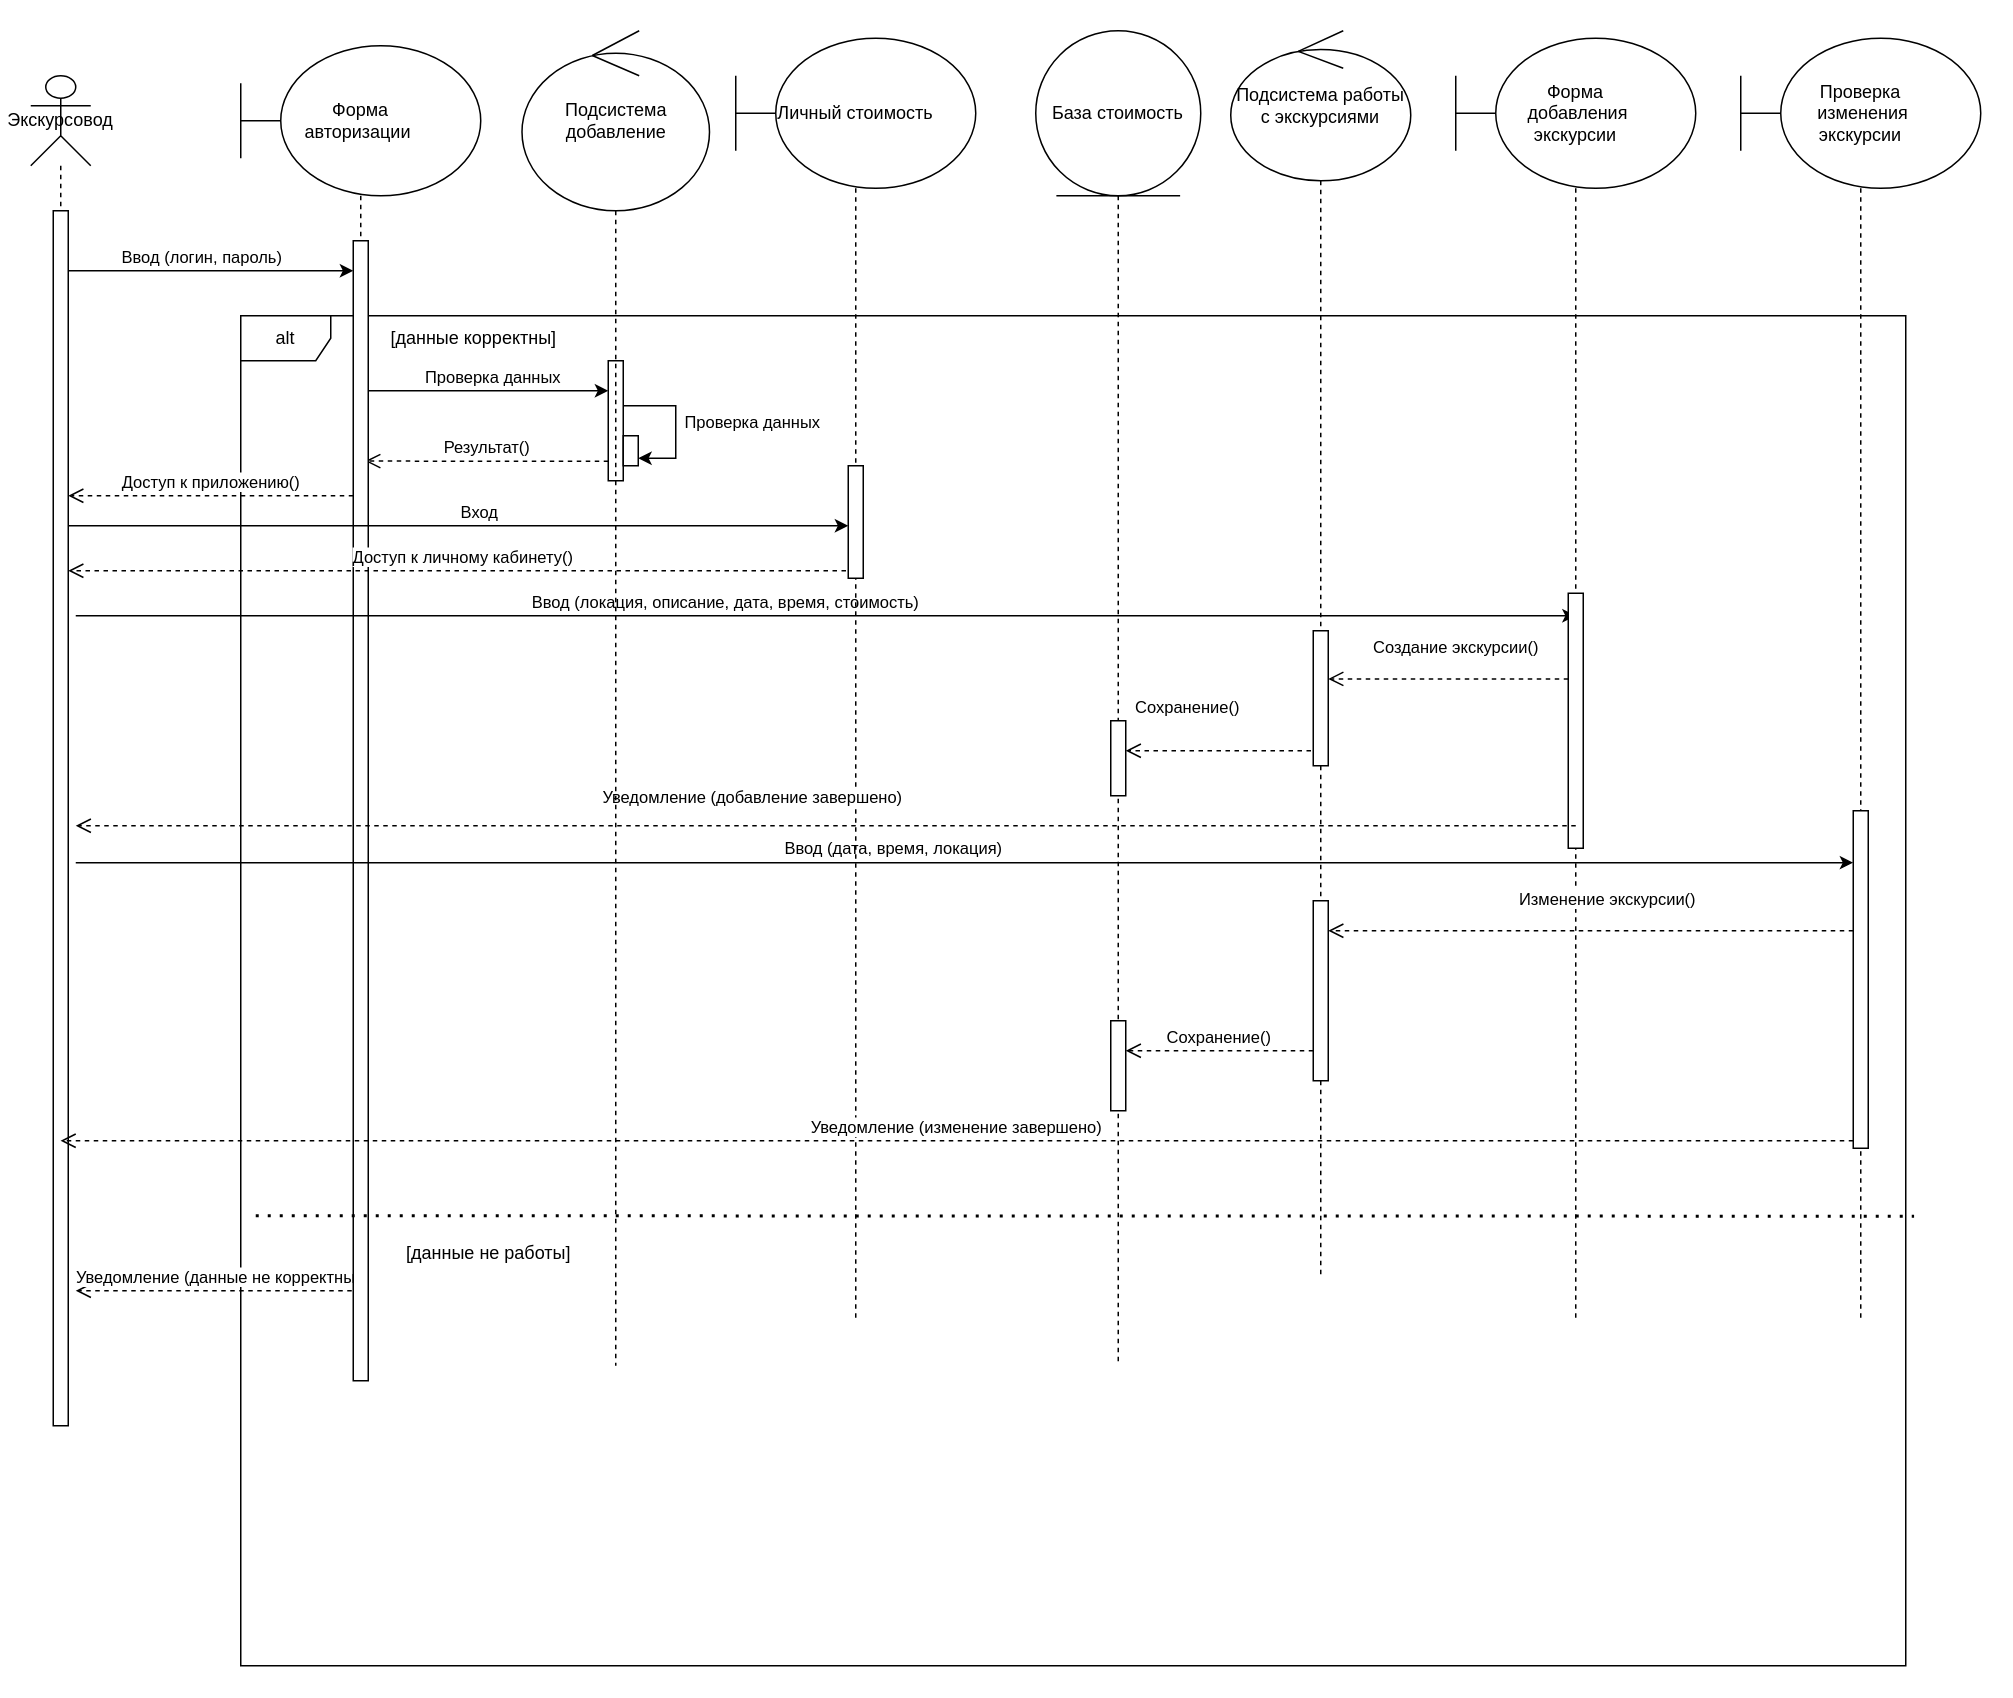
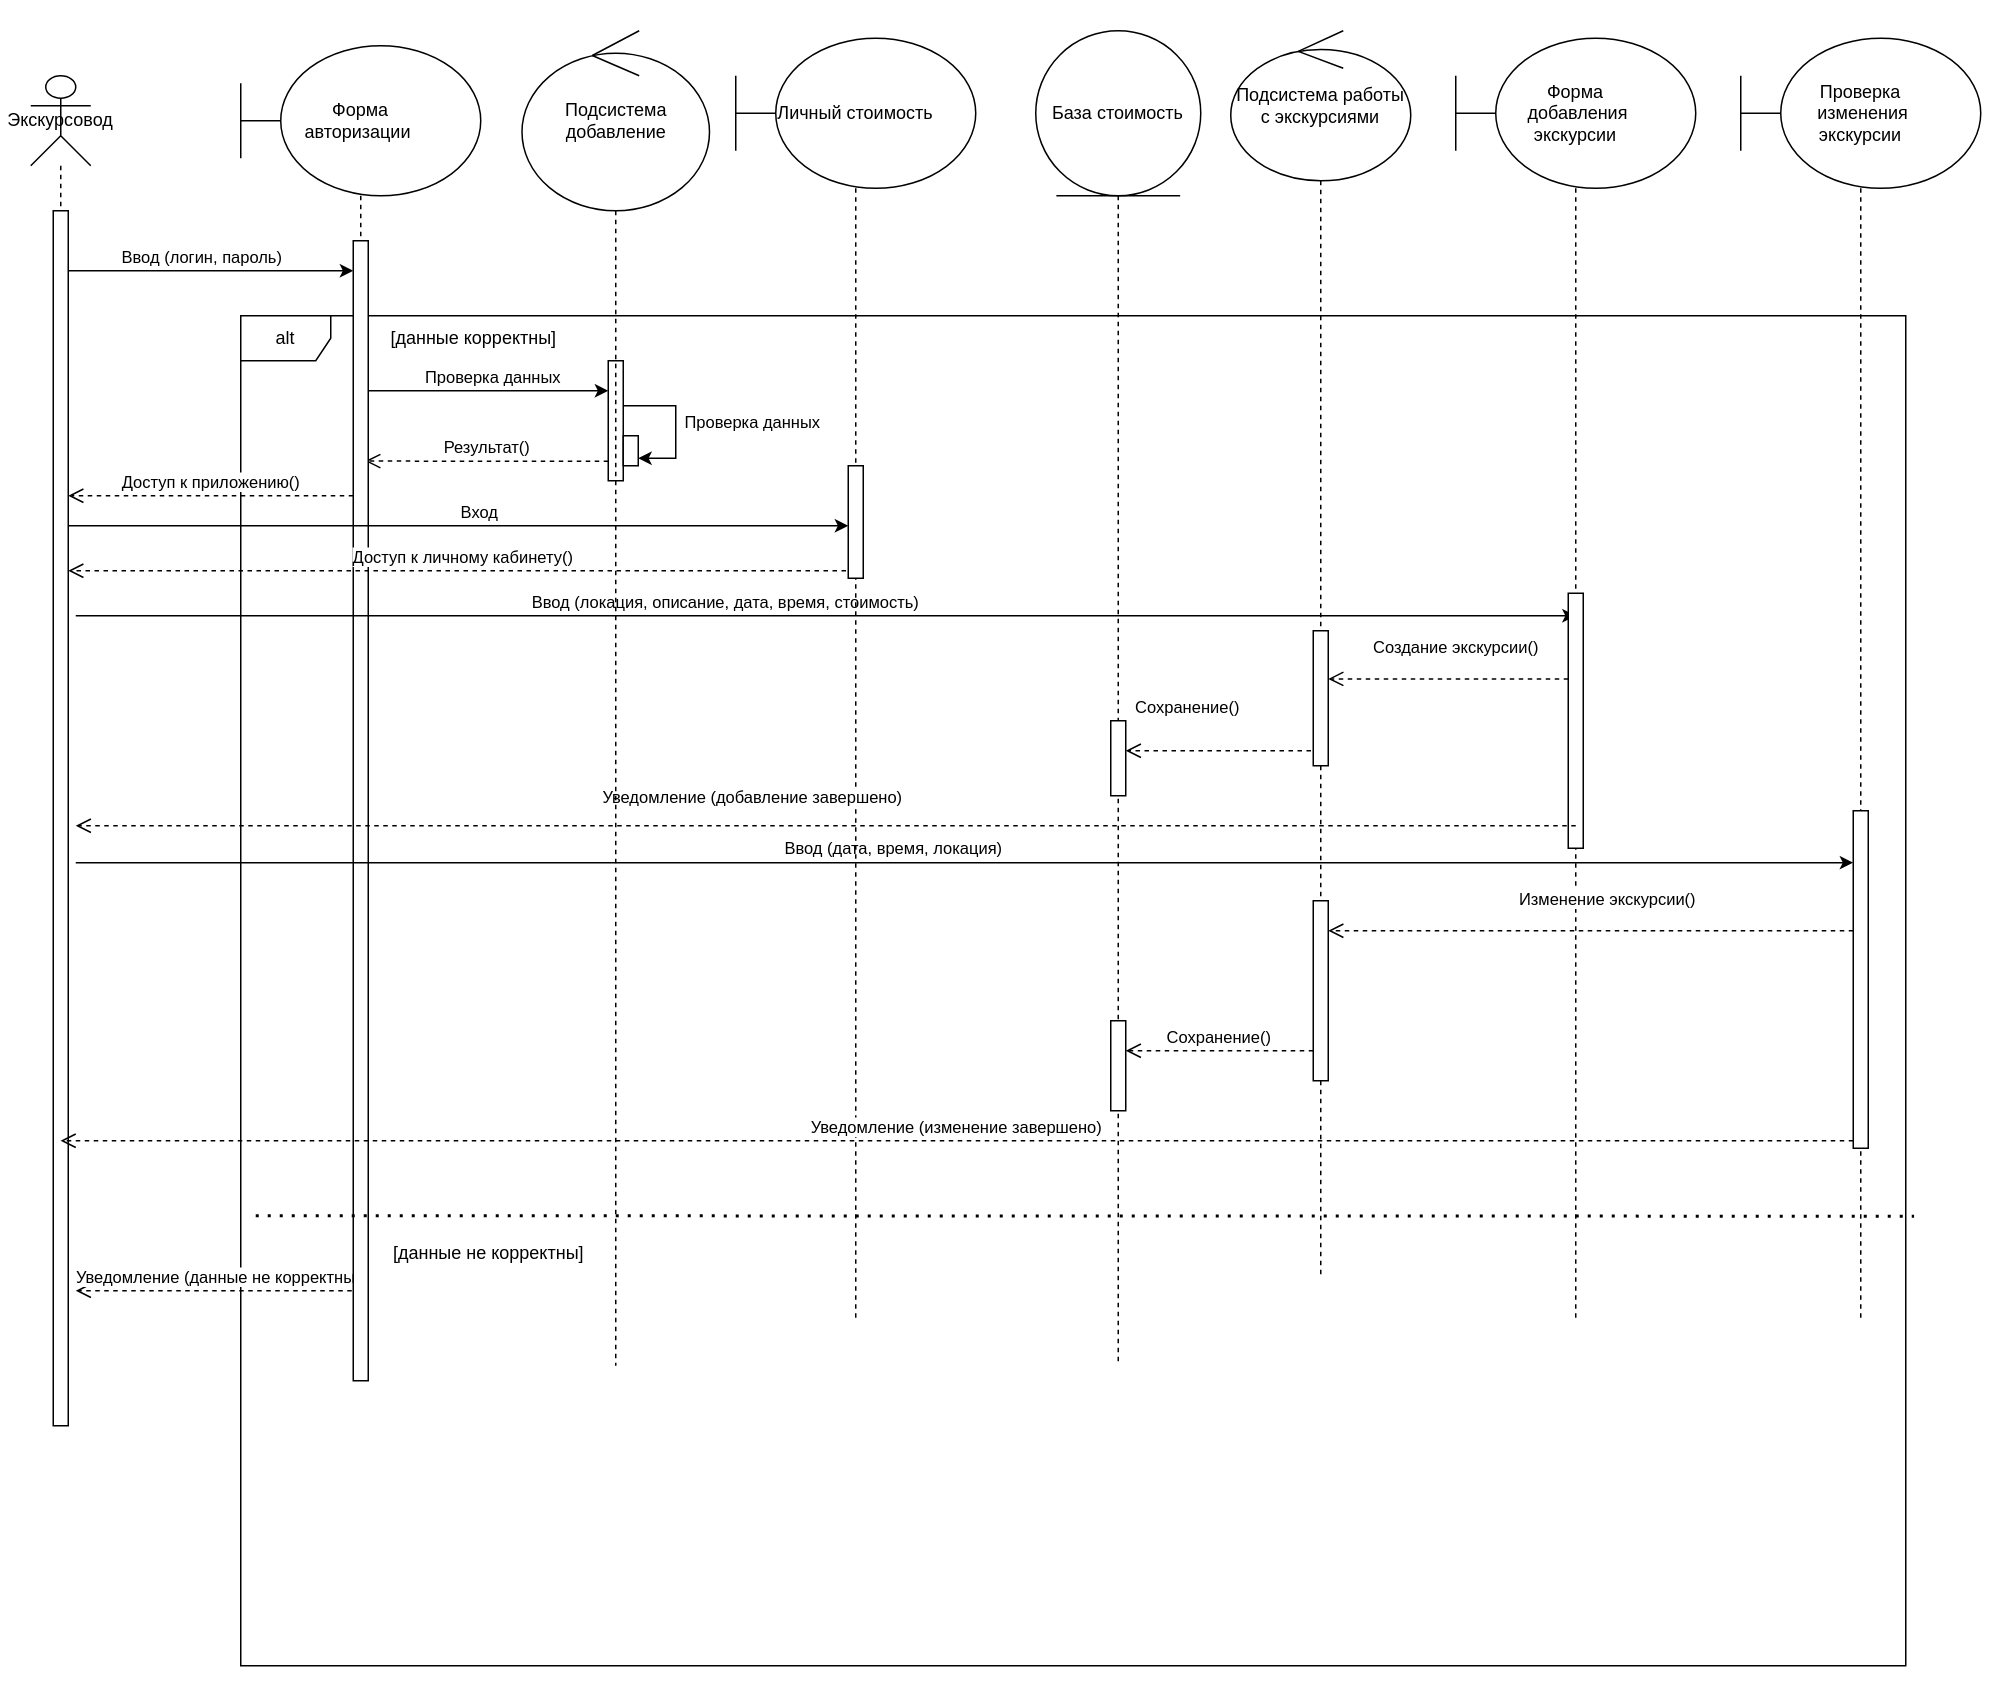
(489, 1253) -> (489, 1253)
